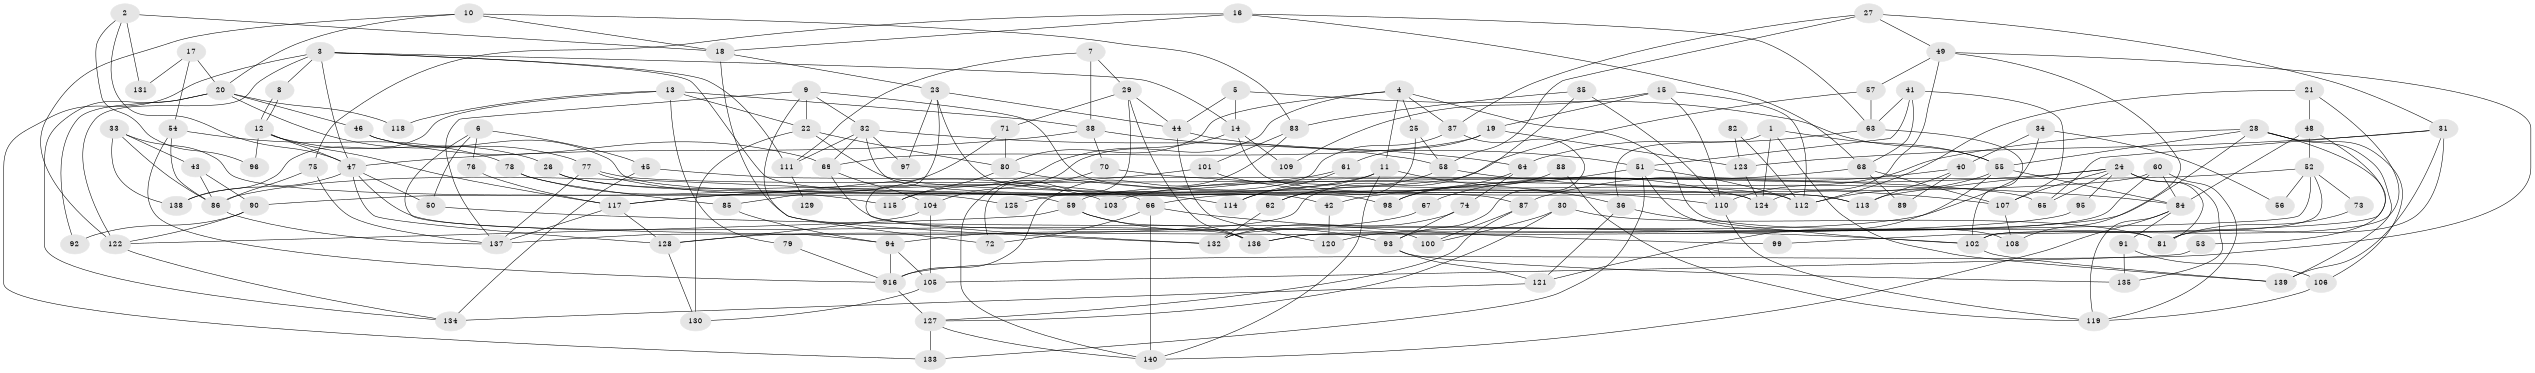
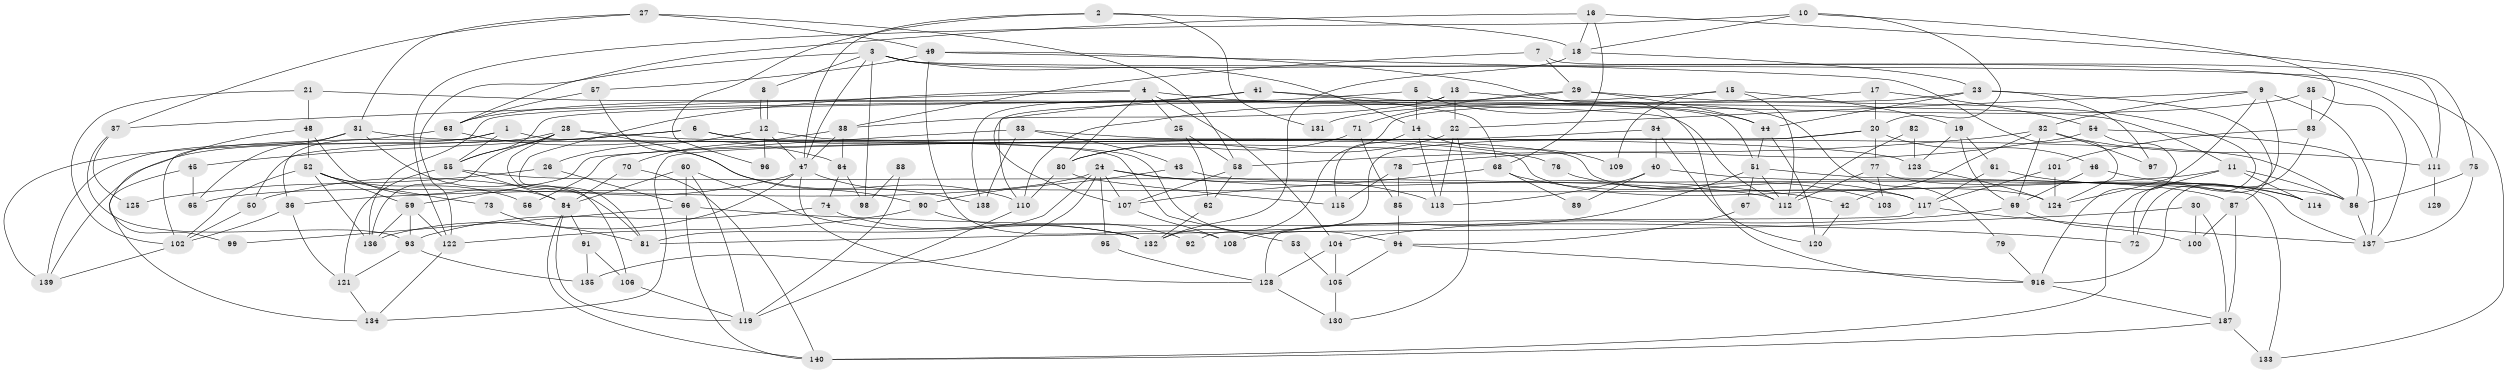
(398, 129) -> none
(930, 321) -> (2226, 321)
